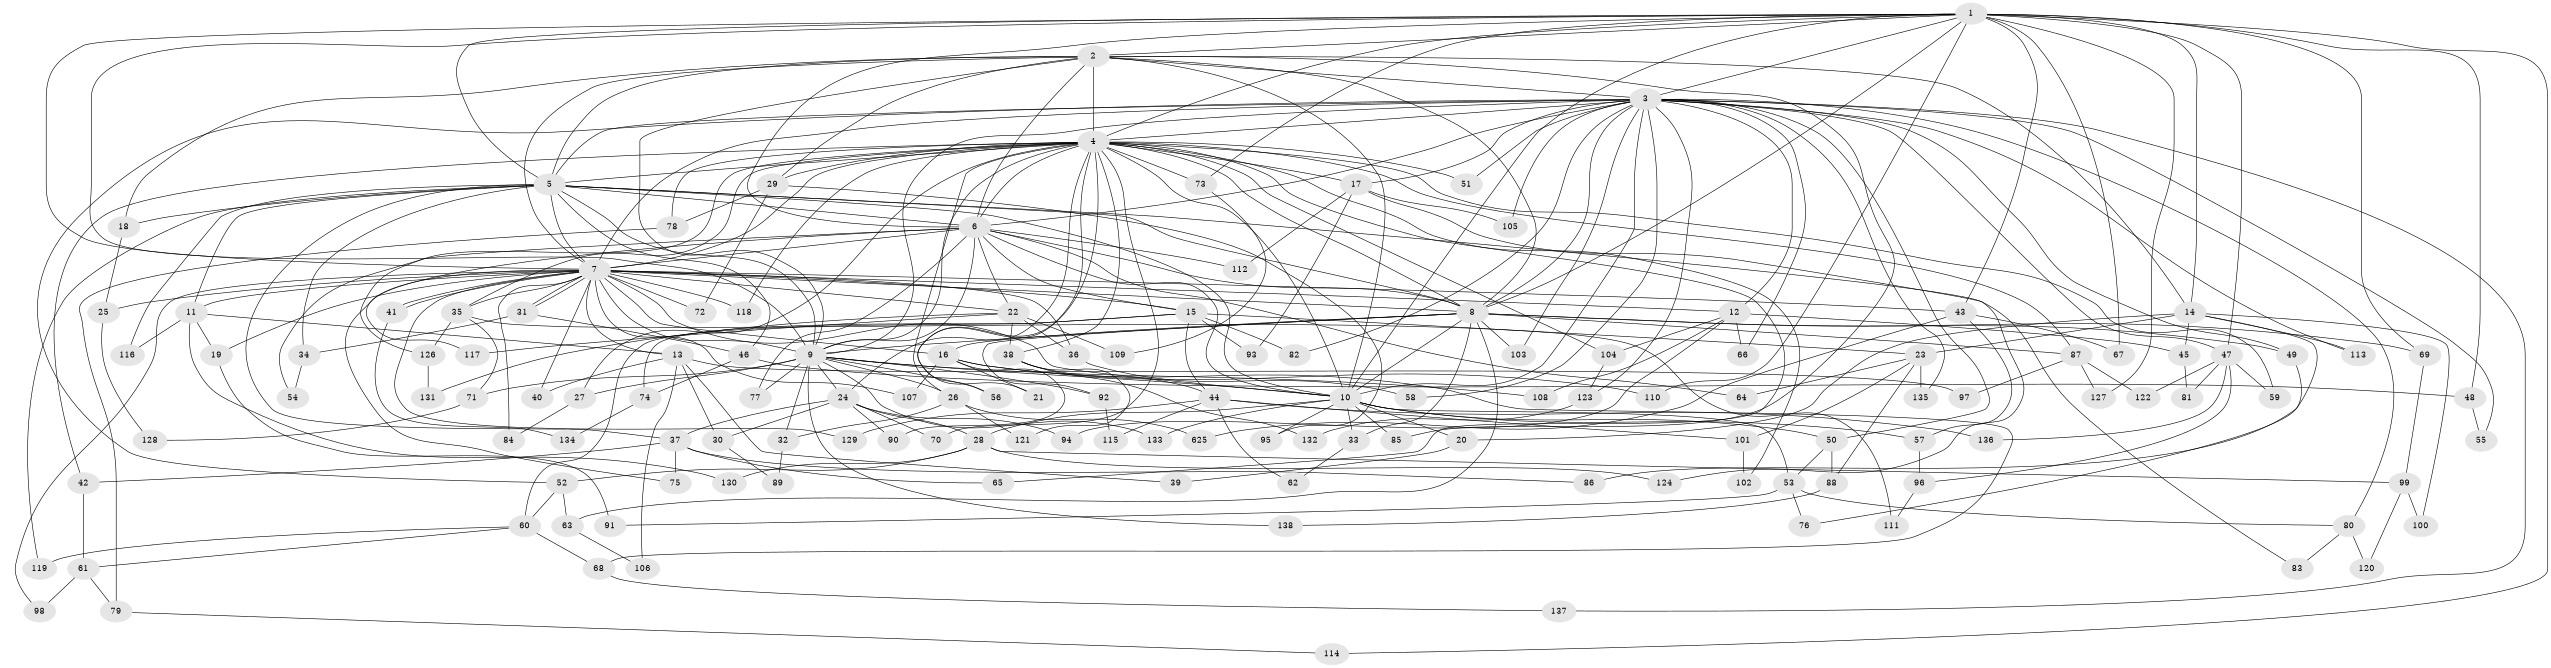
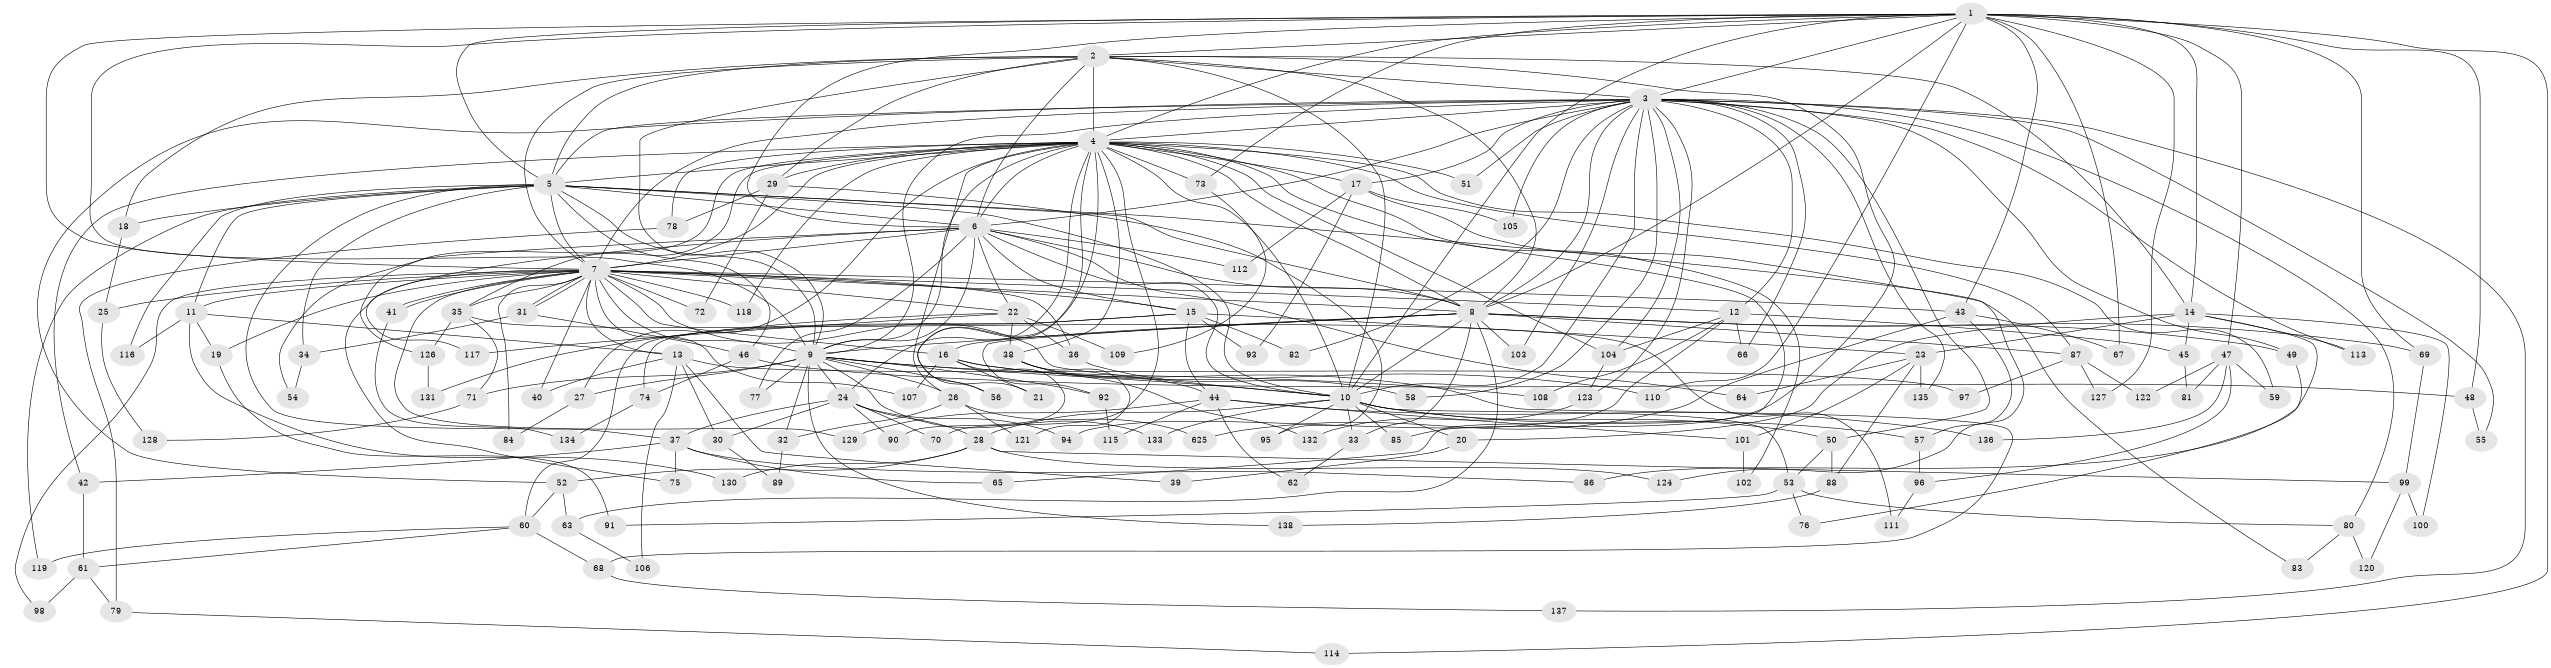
(1955, 188) -> (1679, 227)
